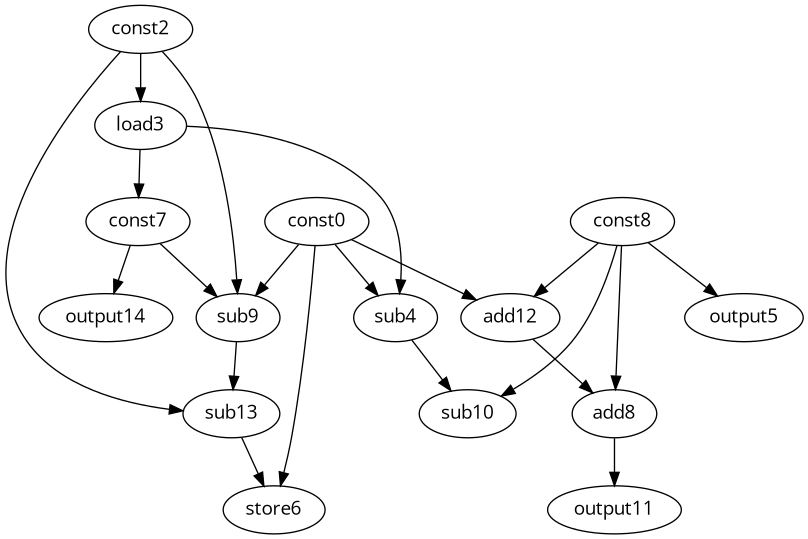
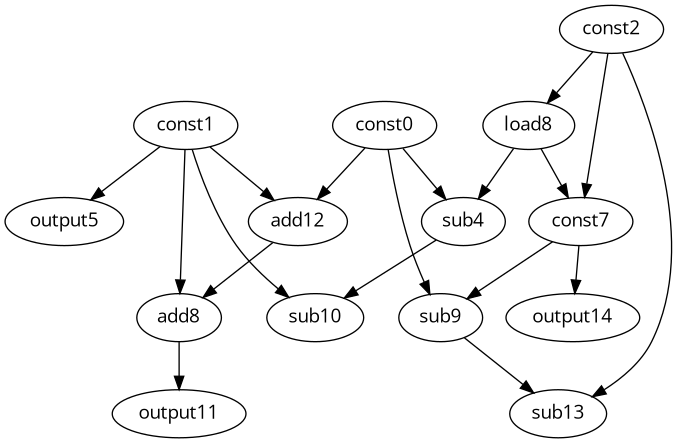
(141, 125) -> (529, 125)
(218, 159) -> (597, 119)
(622, 222) -> (186, 125)
(274, 510) -> none
